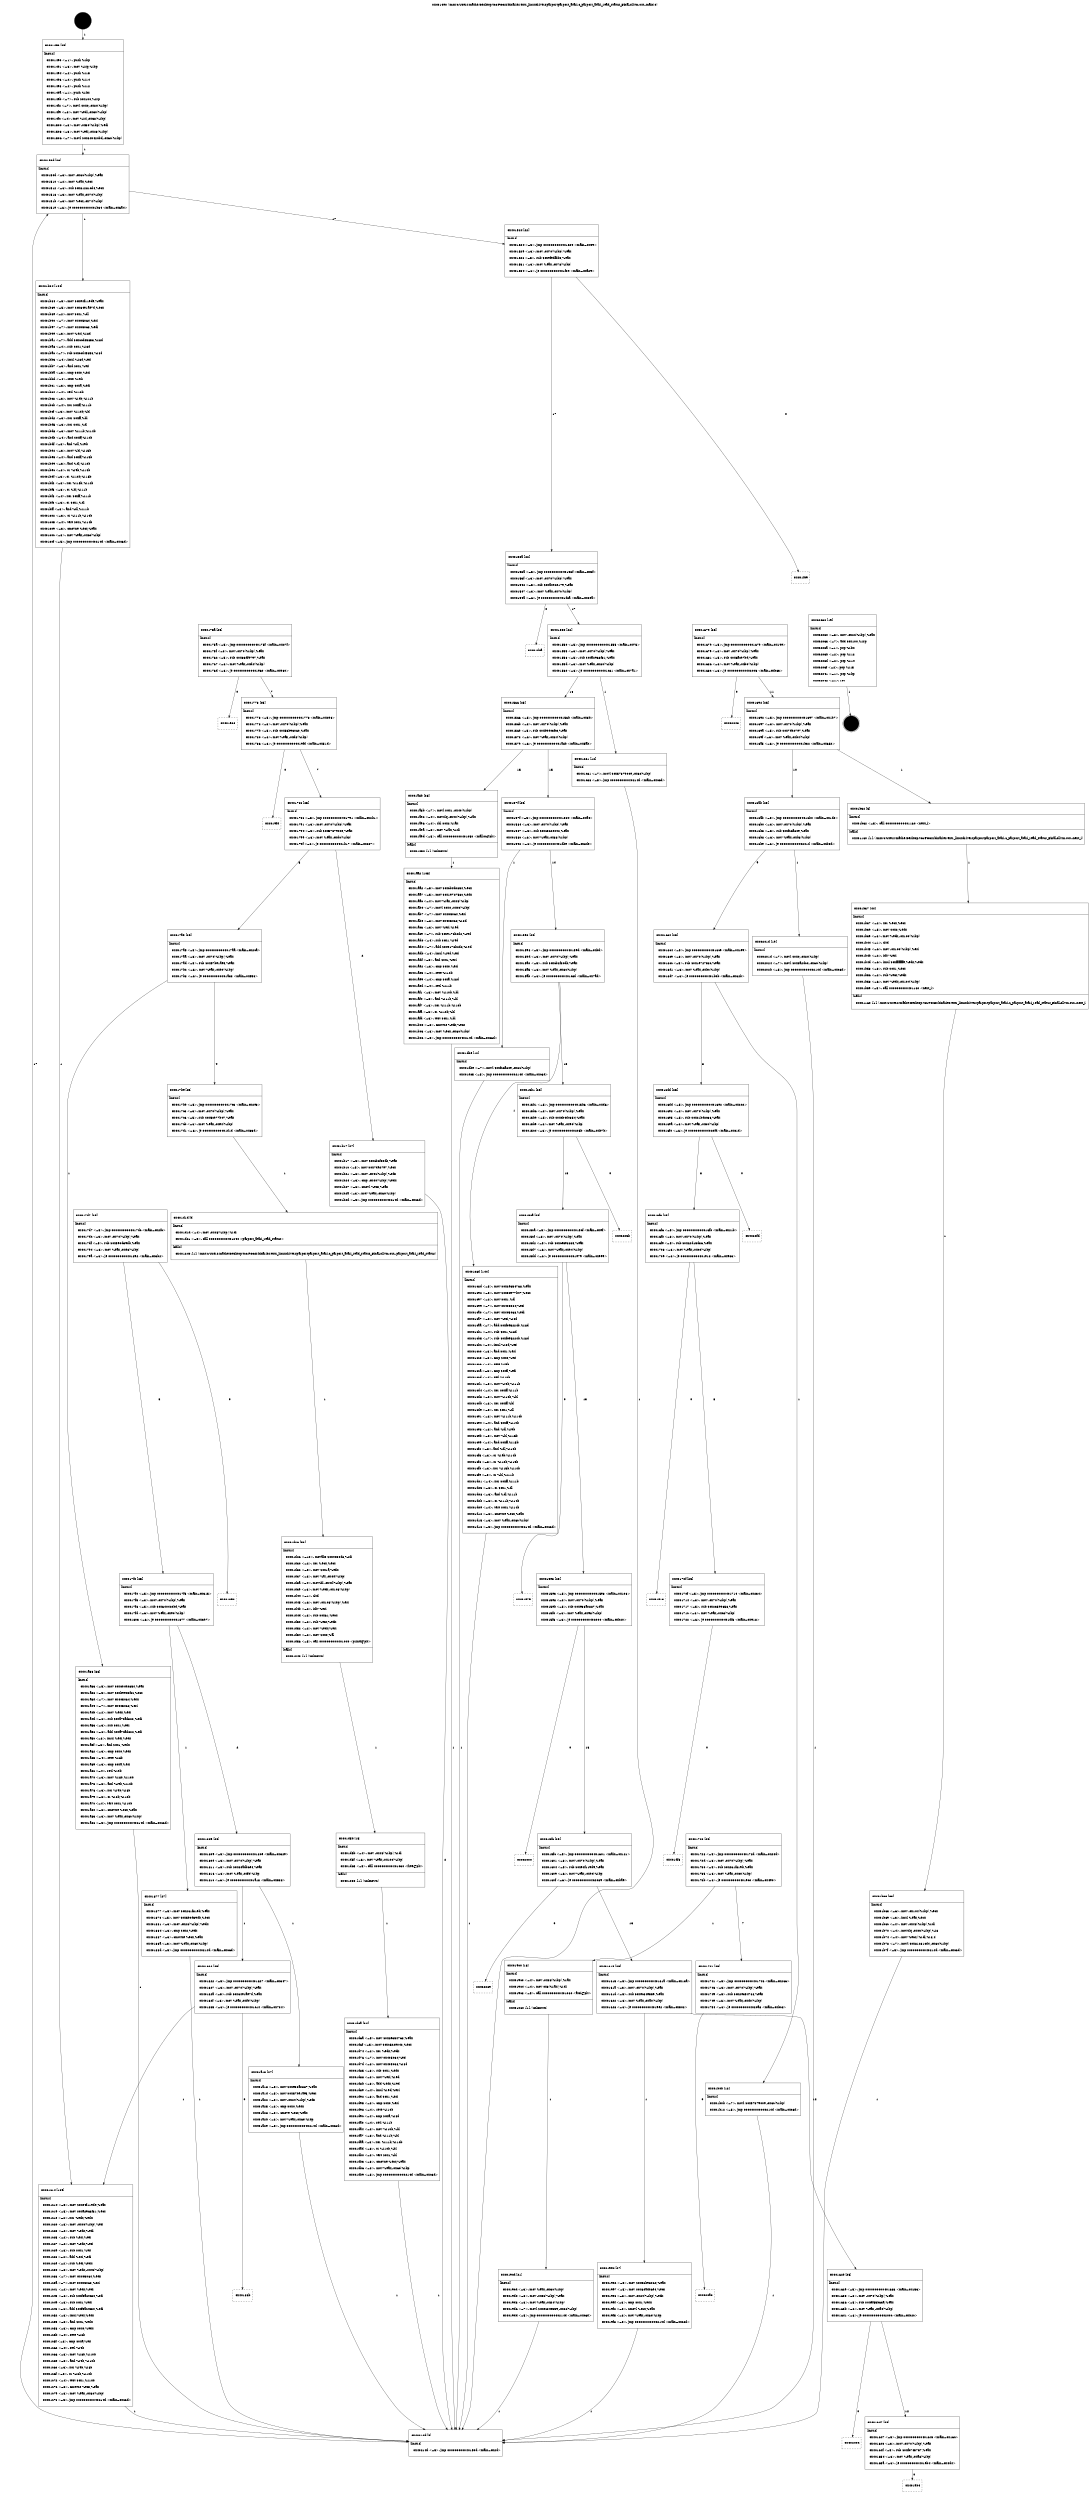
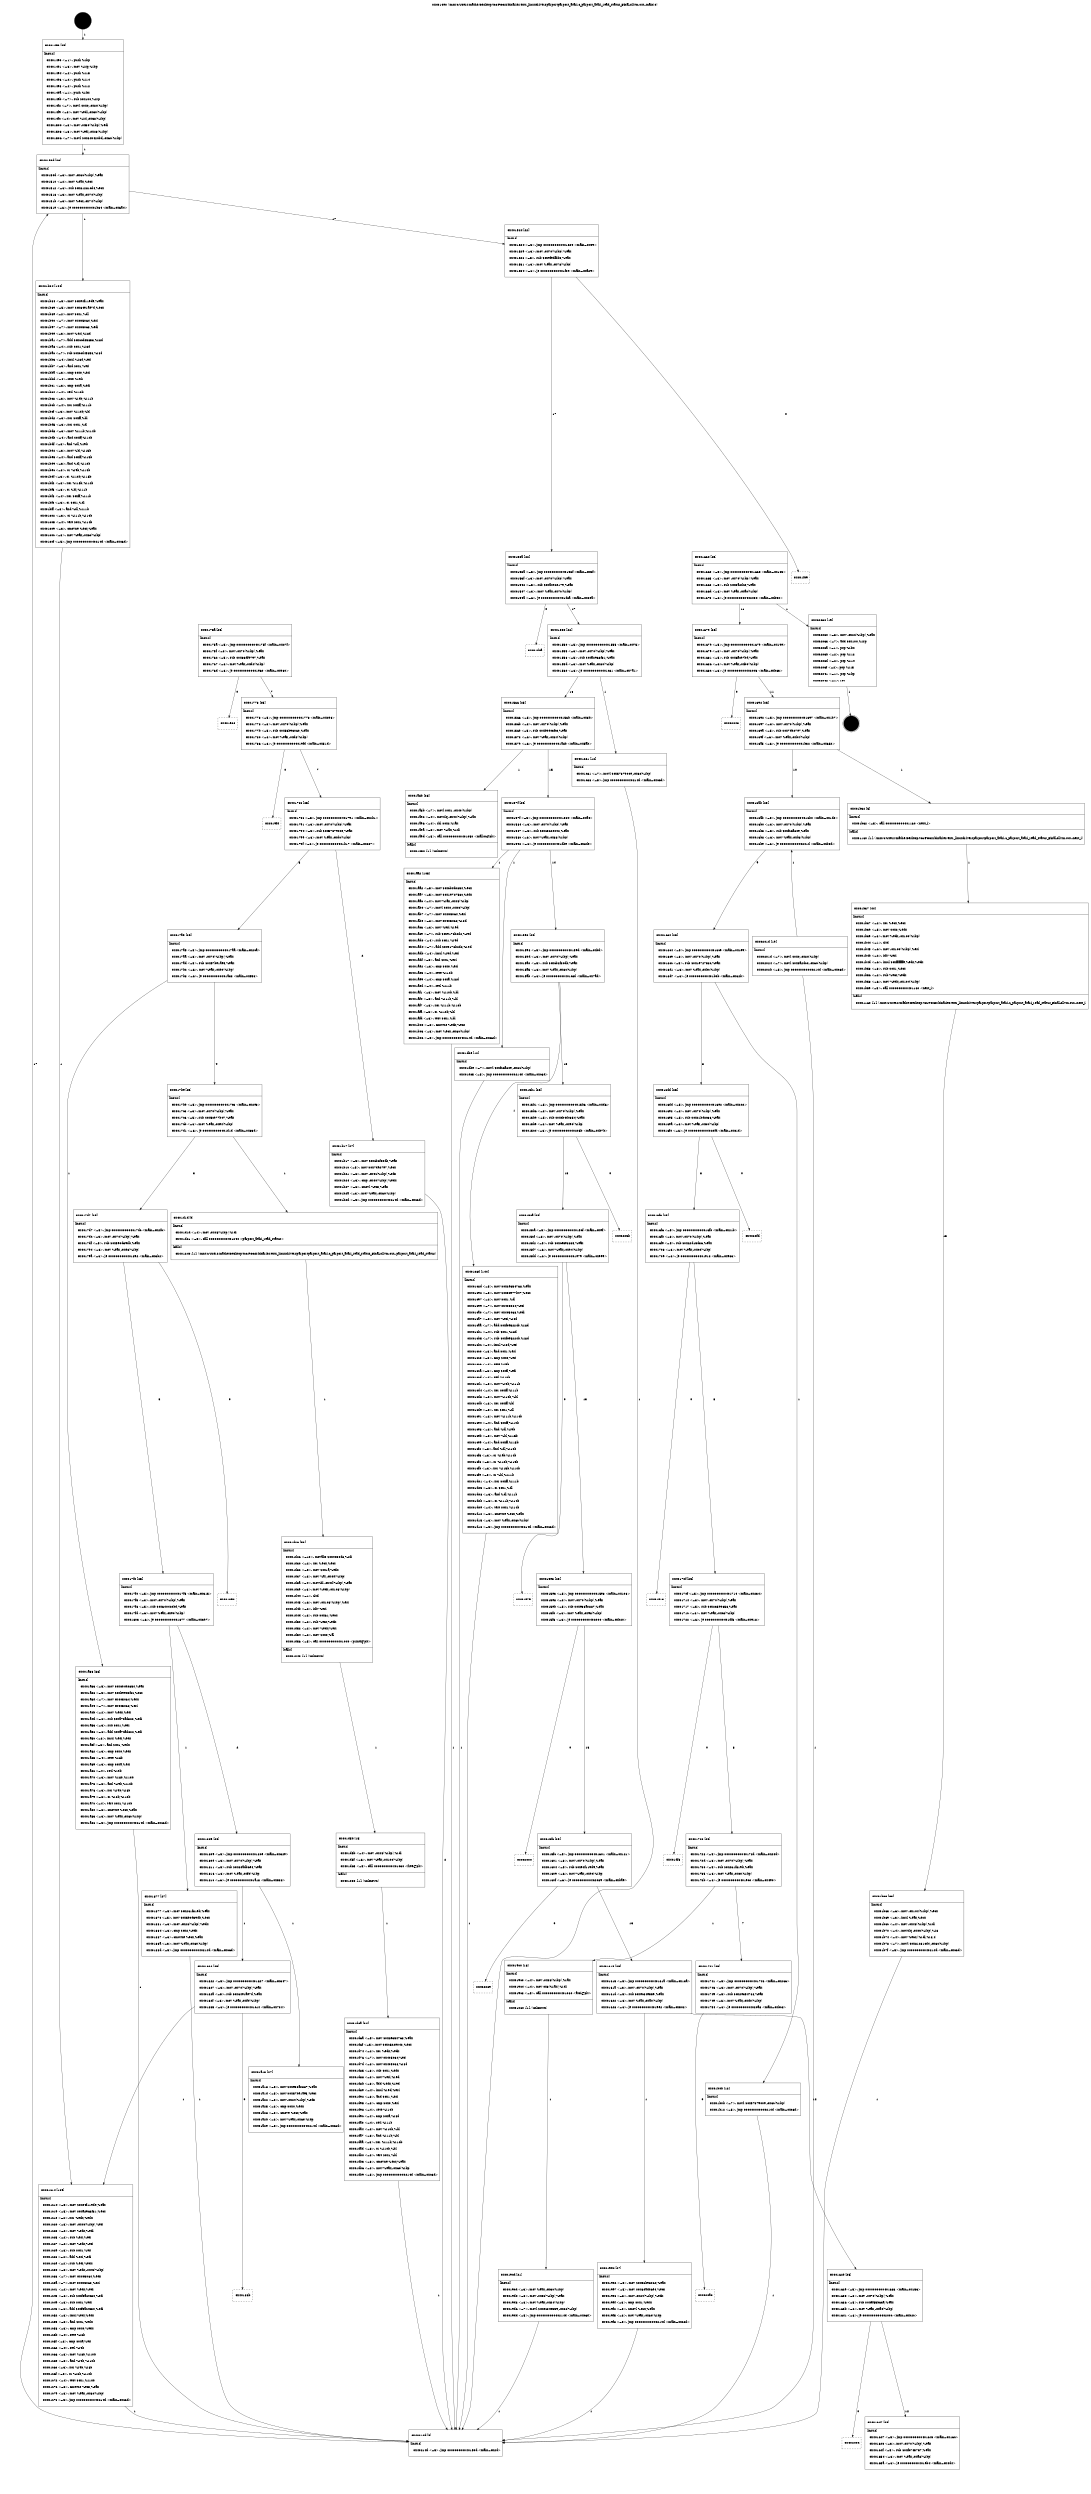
none -> (740, 578)
(518, 770) -> (518, 770)
(452, 862) -> (501, 858)
(797, 892) -> (793, 894)
none -> (168, 1173)
(945, 1236) -> (945, 1236)
none -> (725, 1729)
(336, 2293) -> none
(912, 2486) -> none
